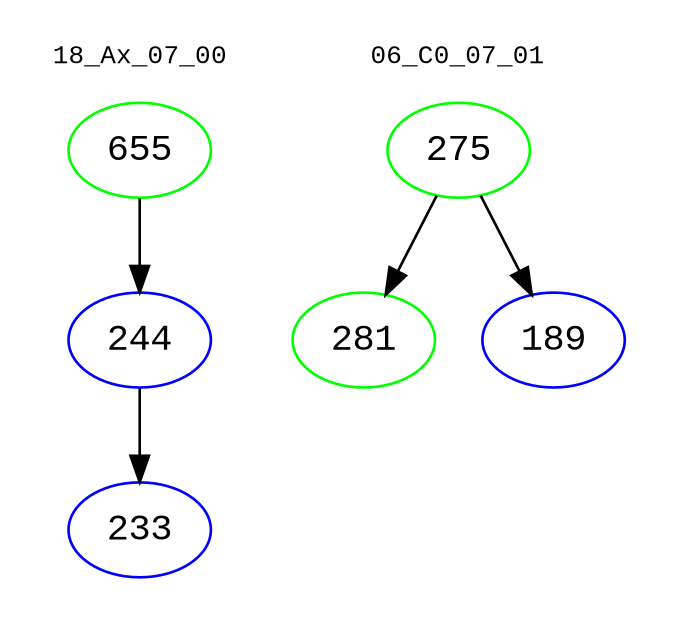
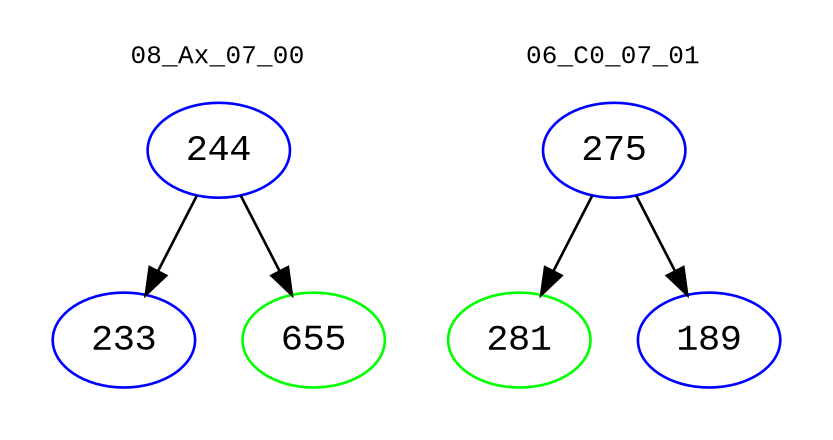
(141, 57) -> (219, 57)
(459, 150) -> (614, 150)
(140, 232) -> (260, 233)
